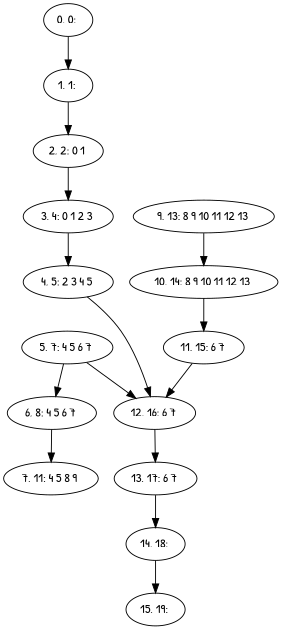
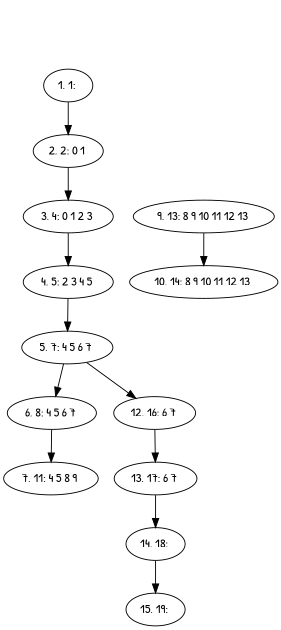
(68, 20) -> none
(125, 337) -> (68, 310)
(204, 348) -> none
